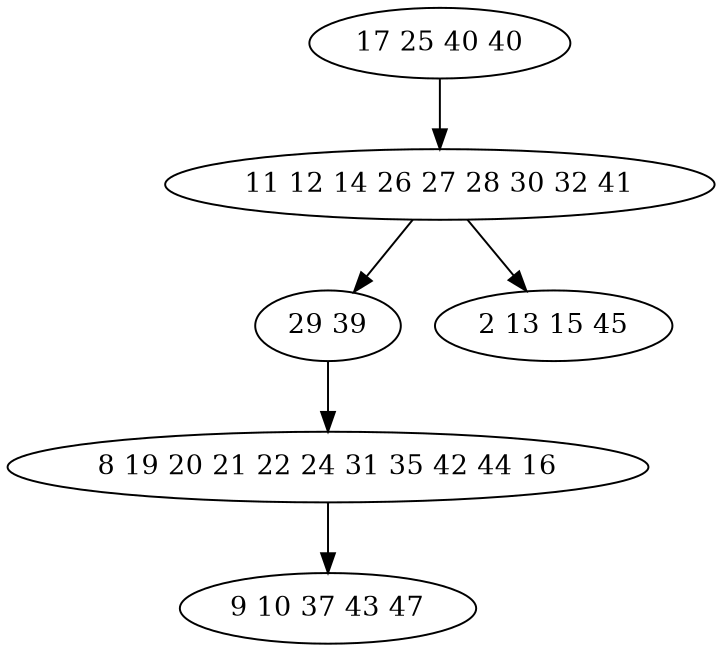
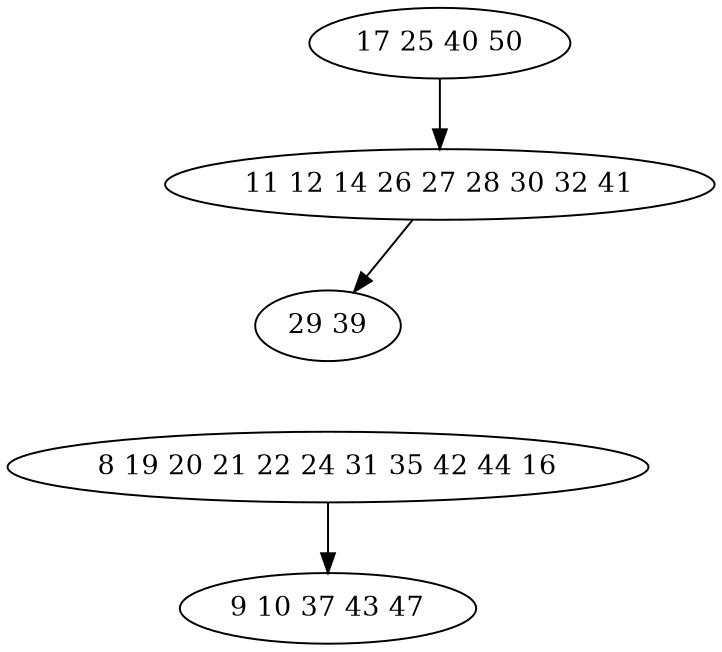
(440, 43) -> (440, 43)
(554, 326) -> none
(328, 387) -> none
